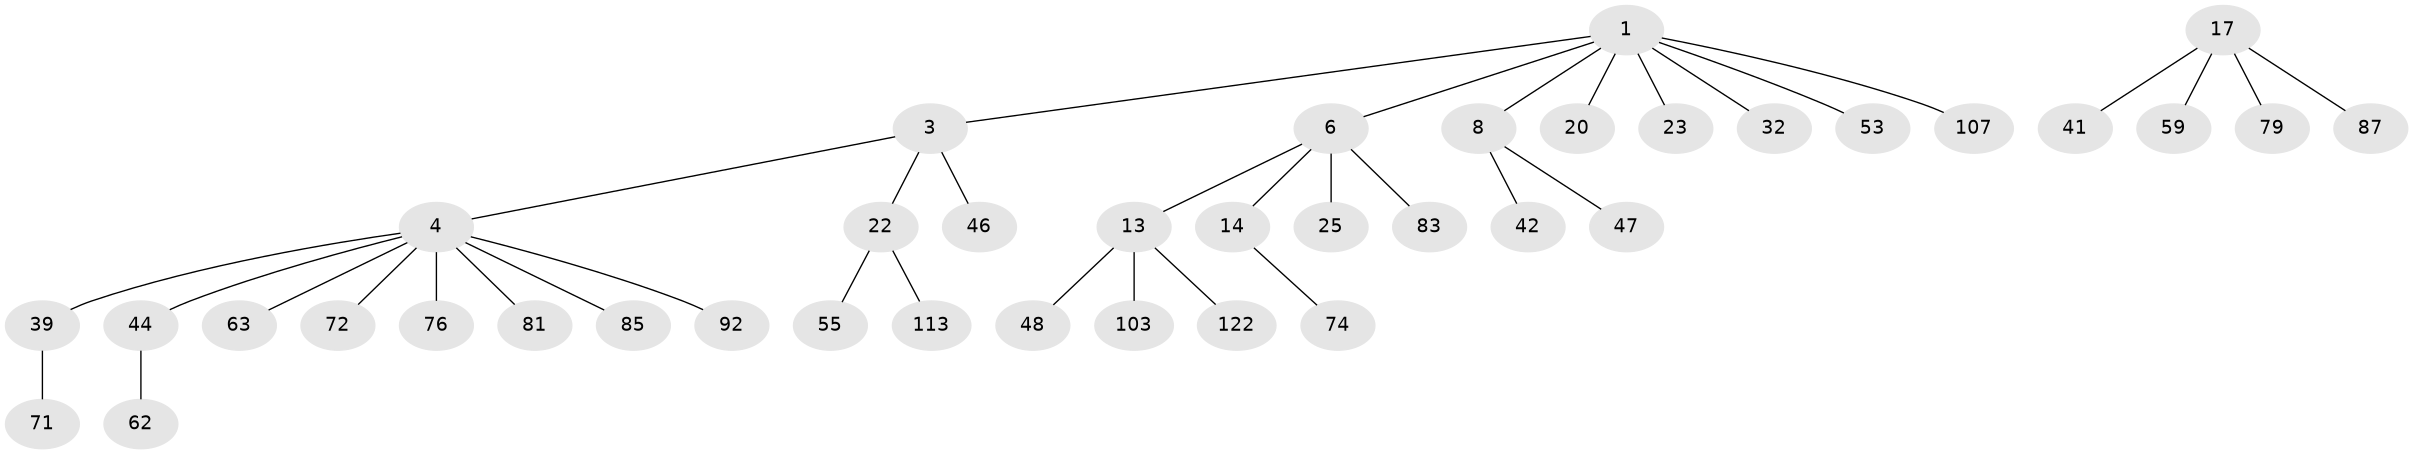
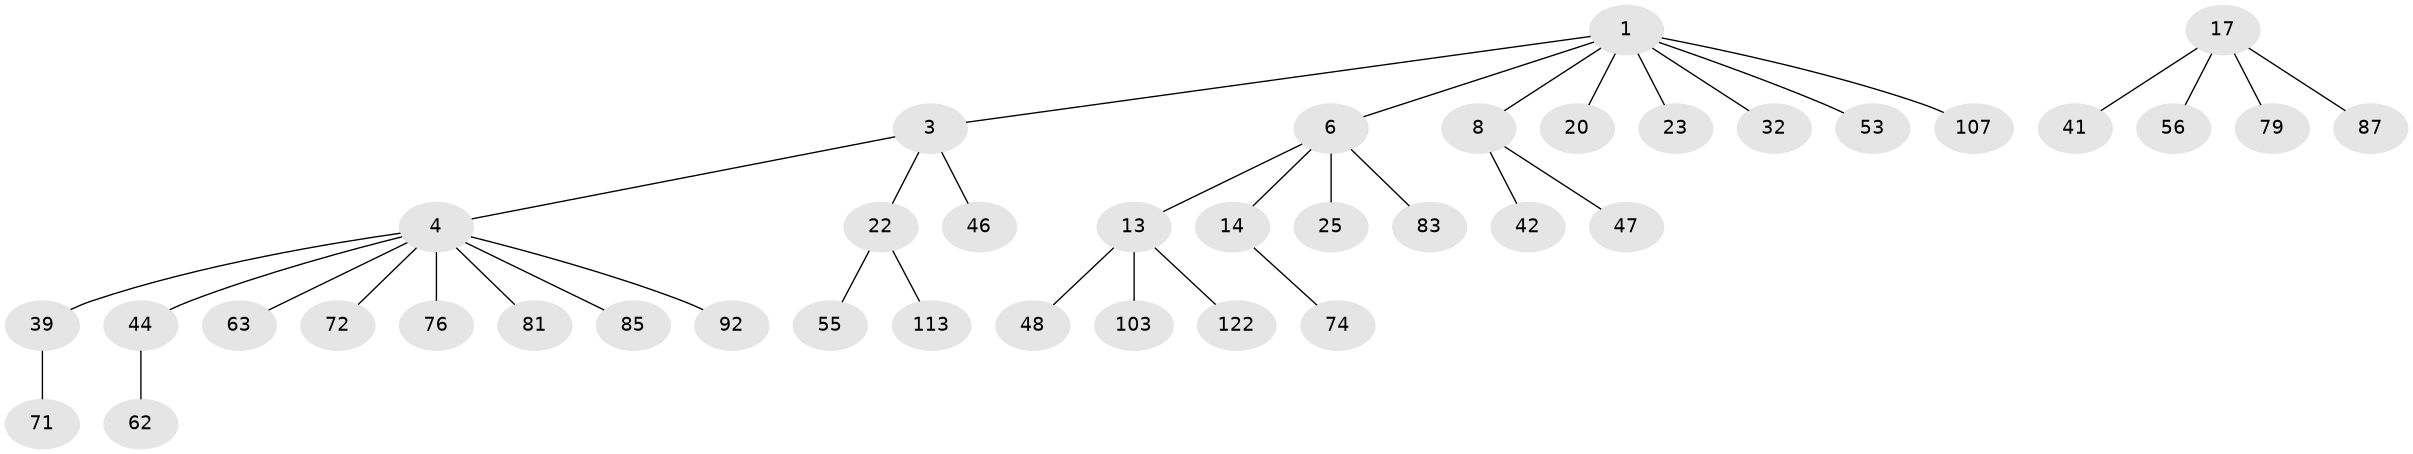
(2174, 129) -> (2174, 129)
